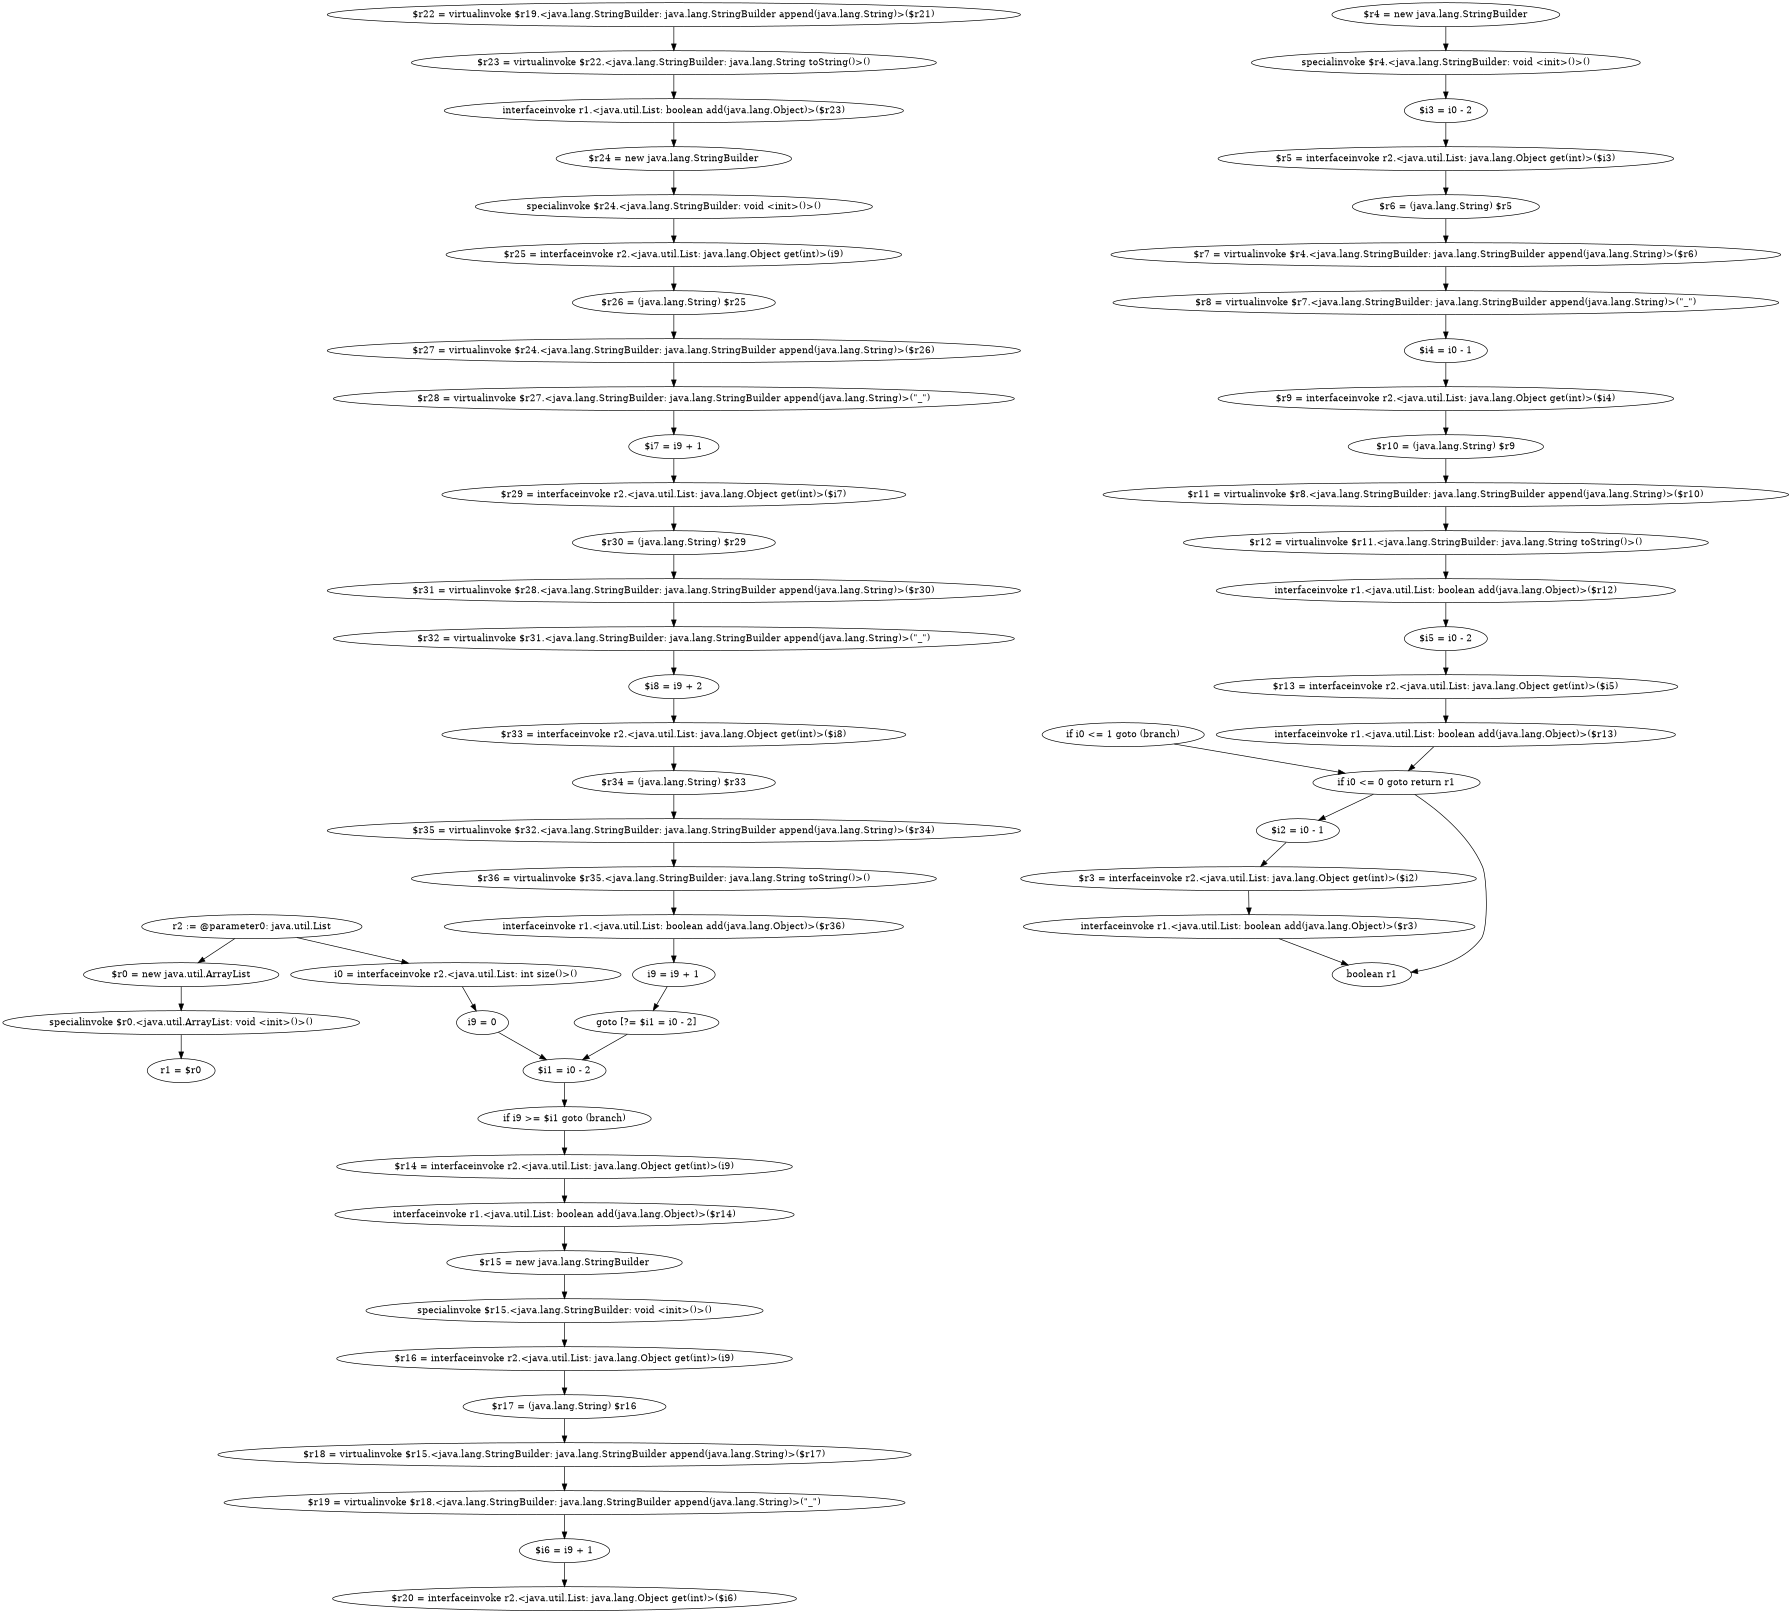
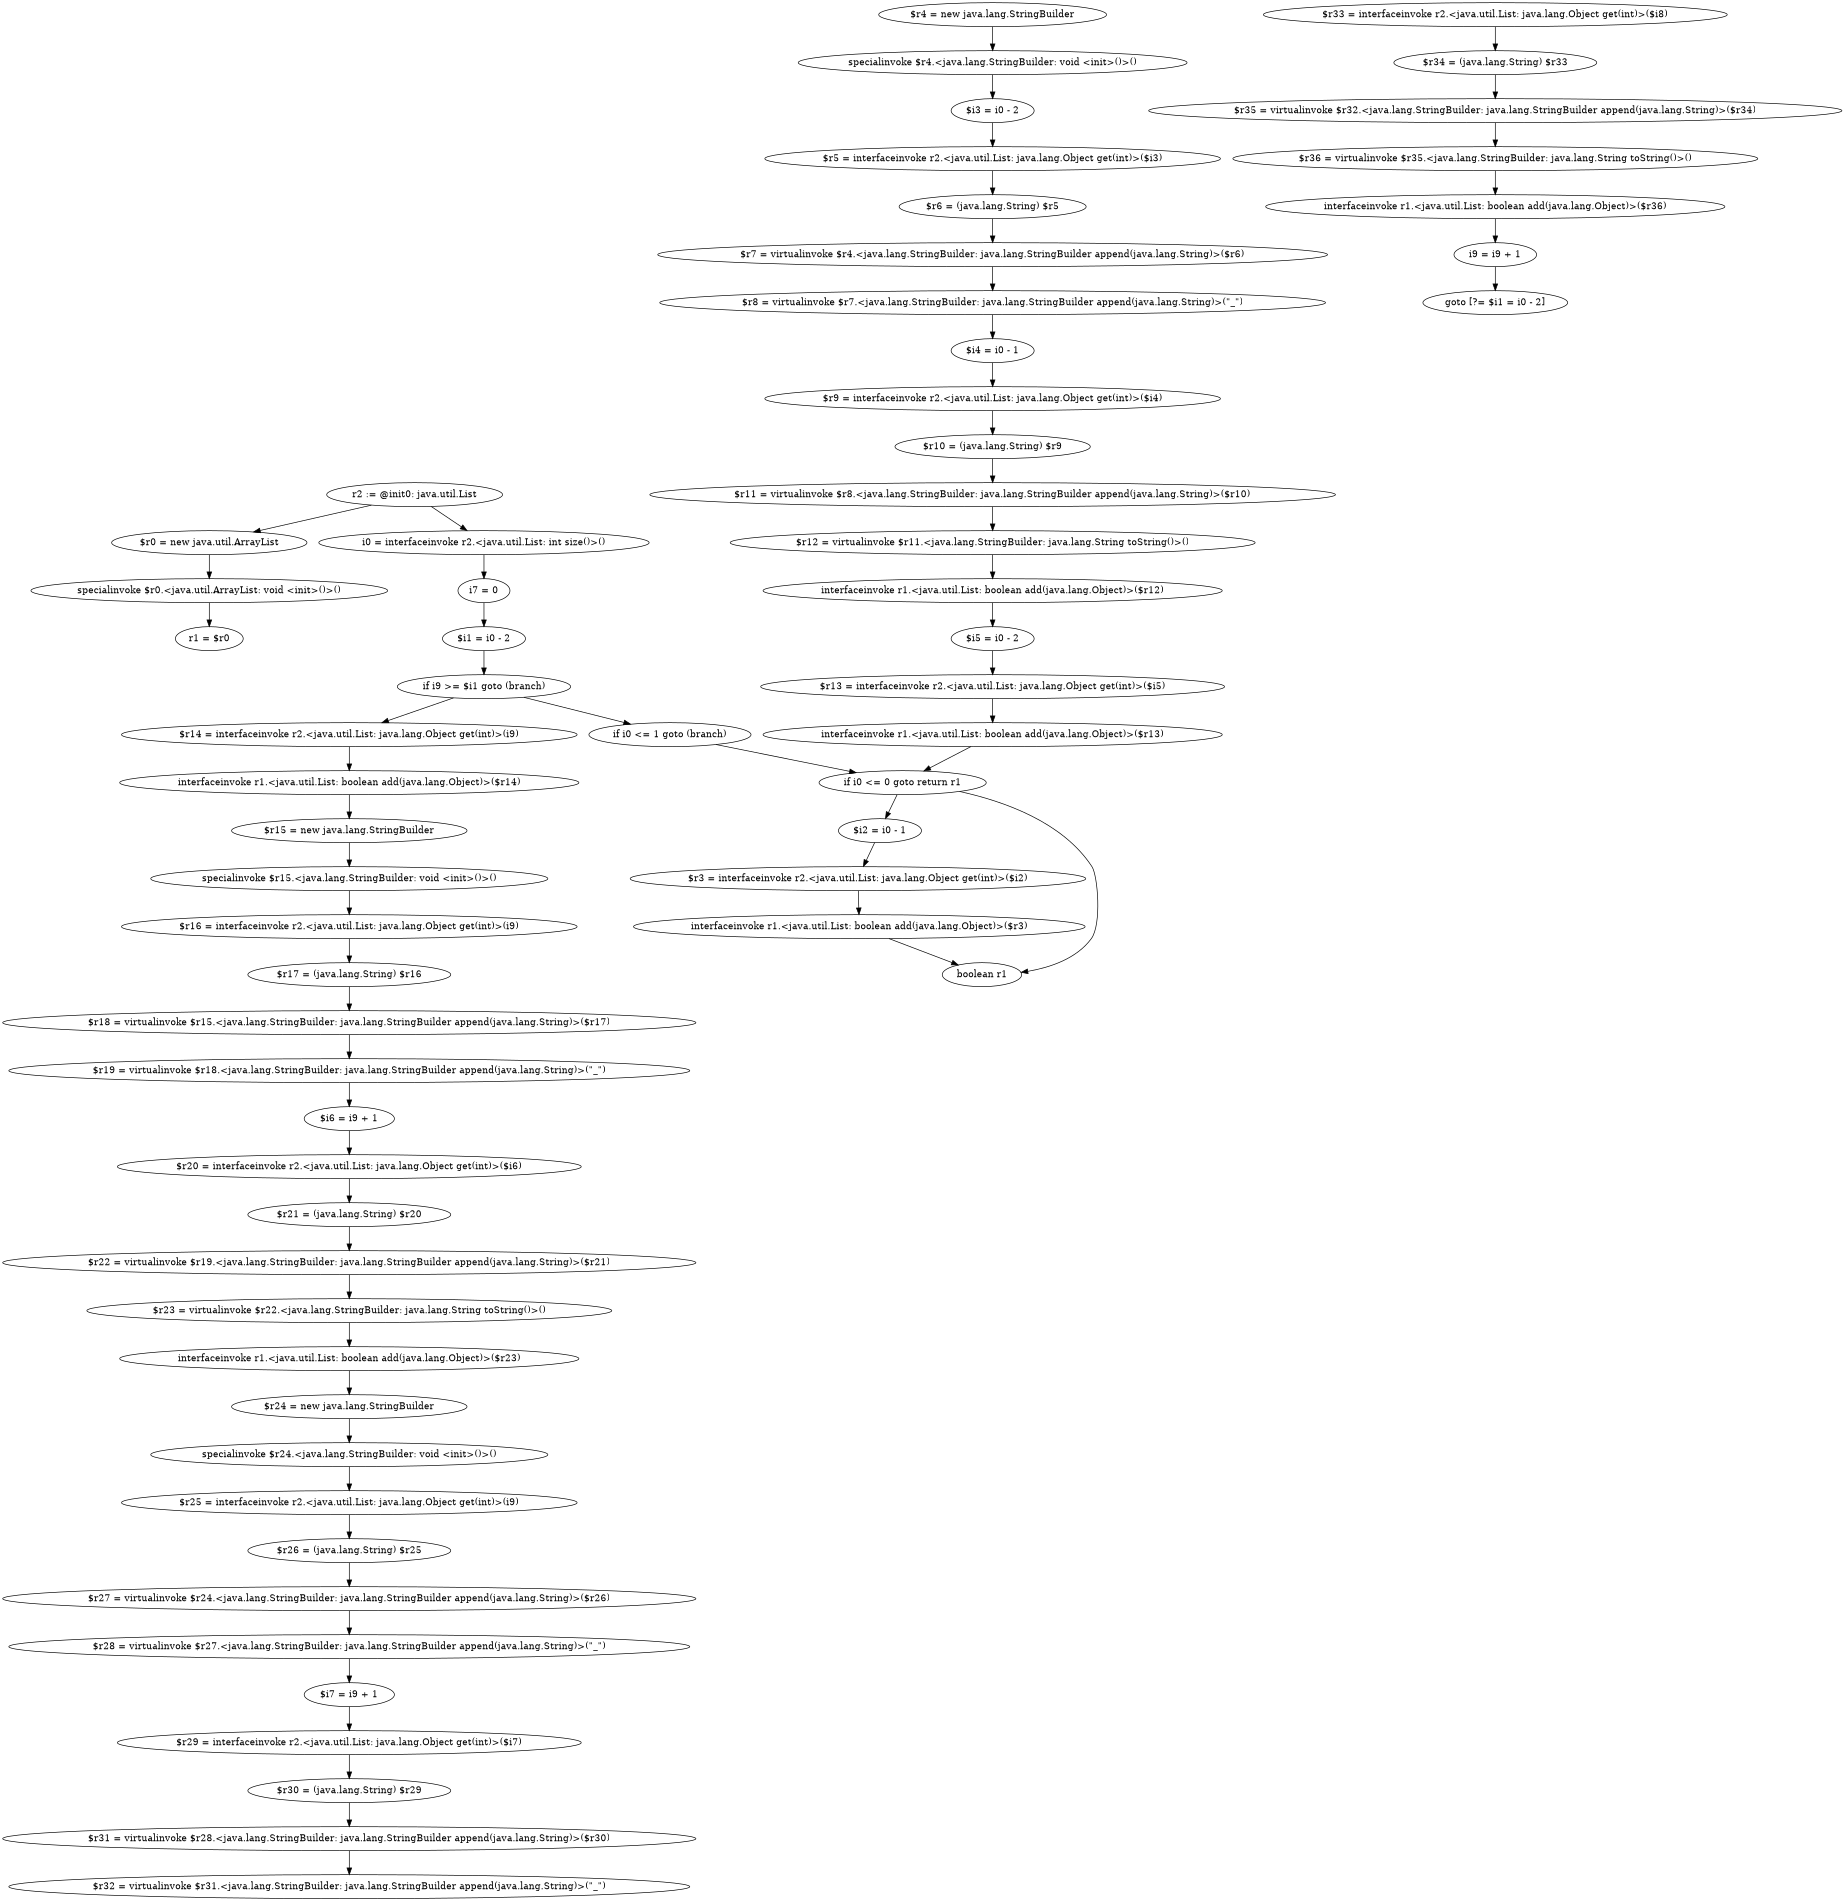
(674, 687) -> none
none -> (574, 710)
(252, 927) -> (415, 495)
(483, 1023) -> (484, 591)
(608, 1045) -> none
none -> (349, 1215)
